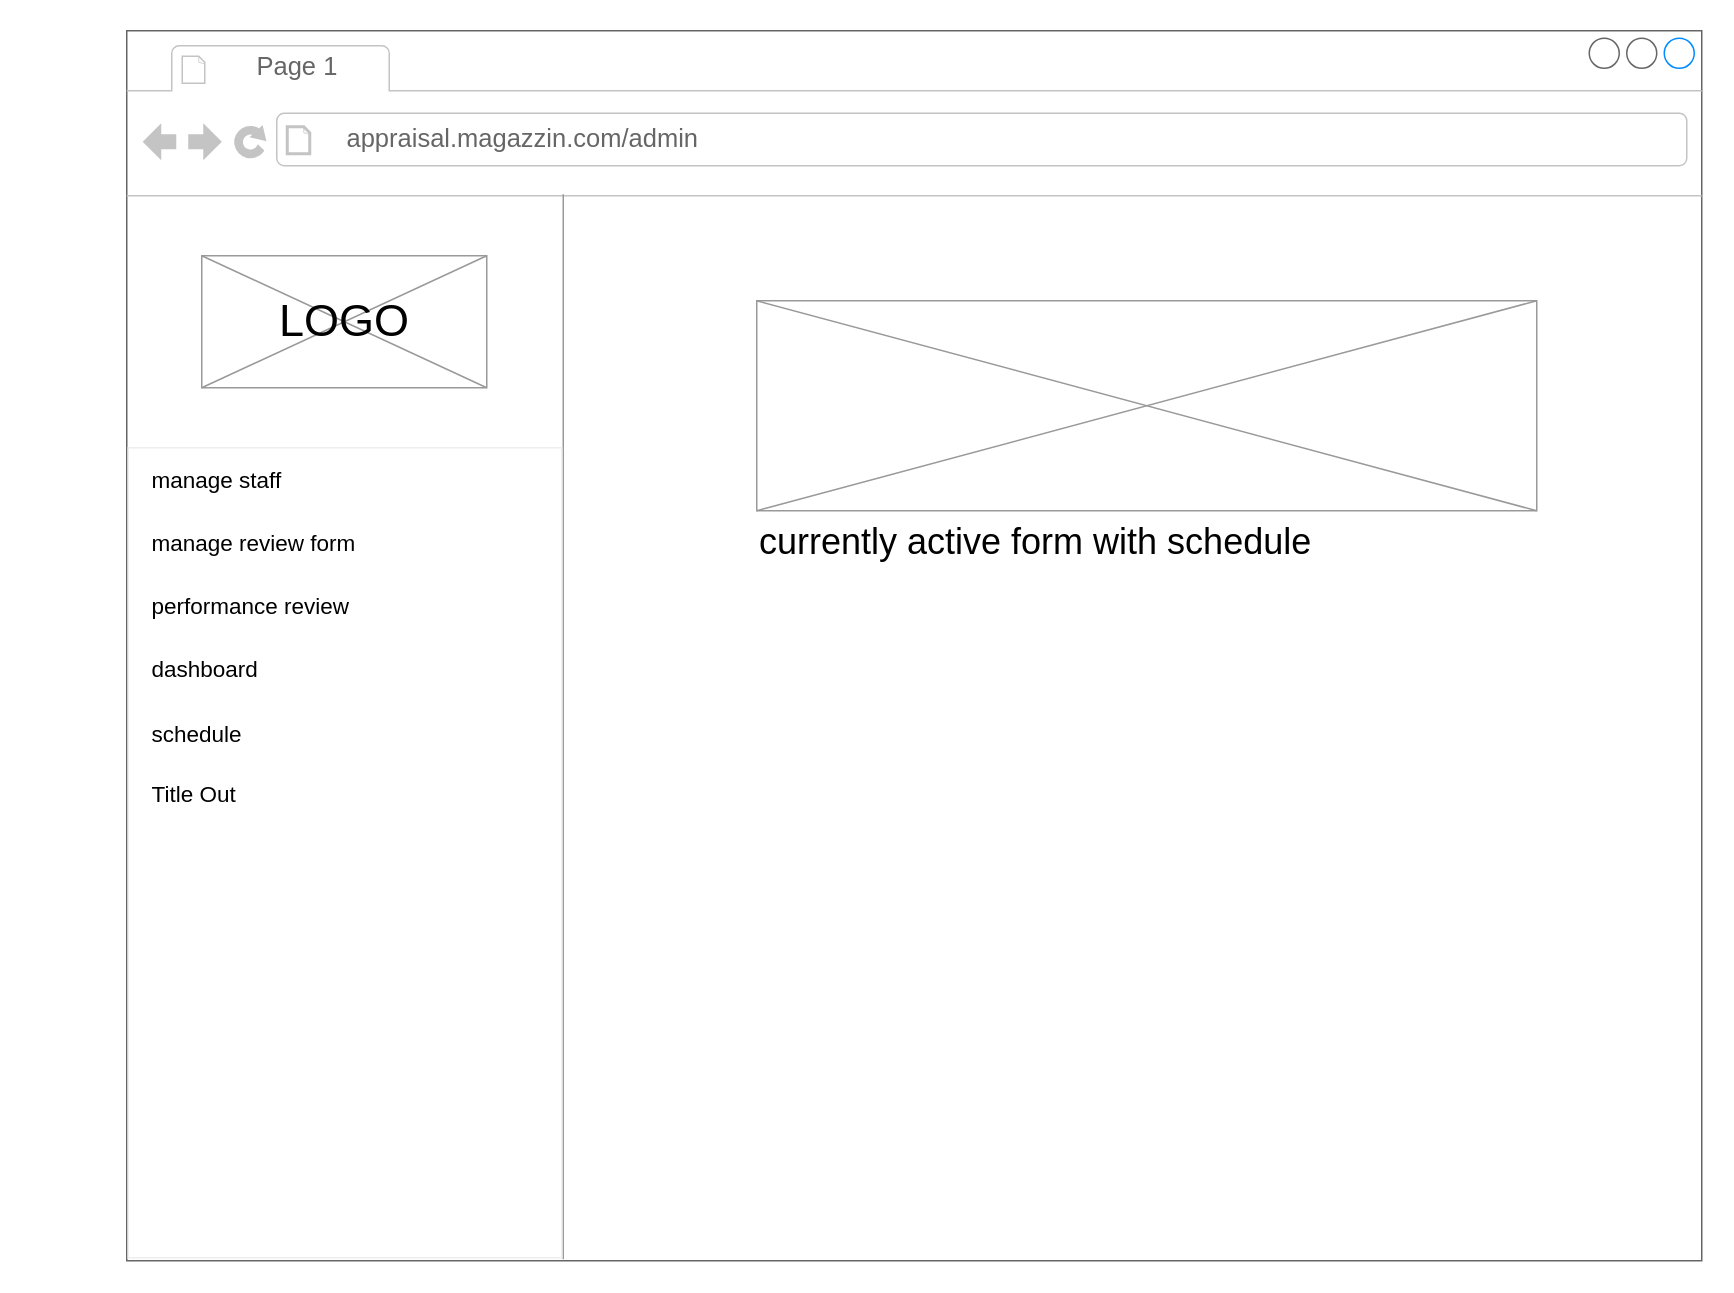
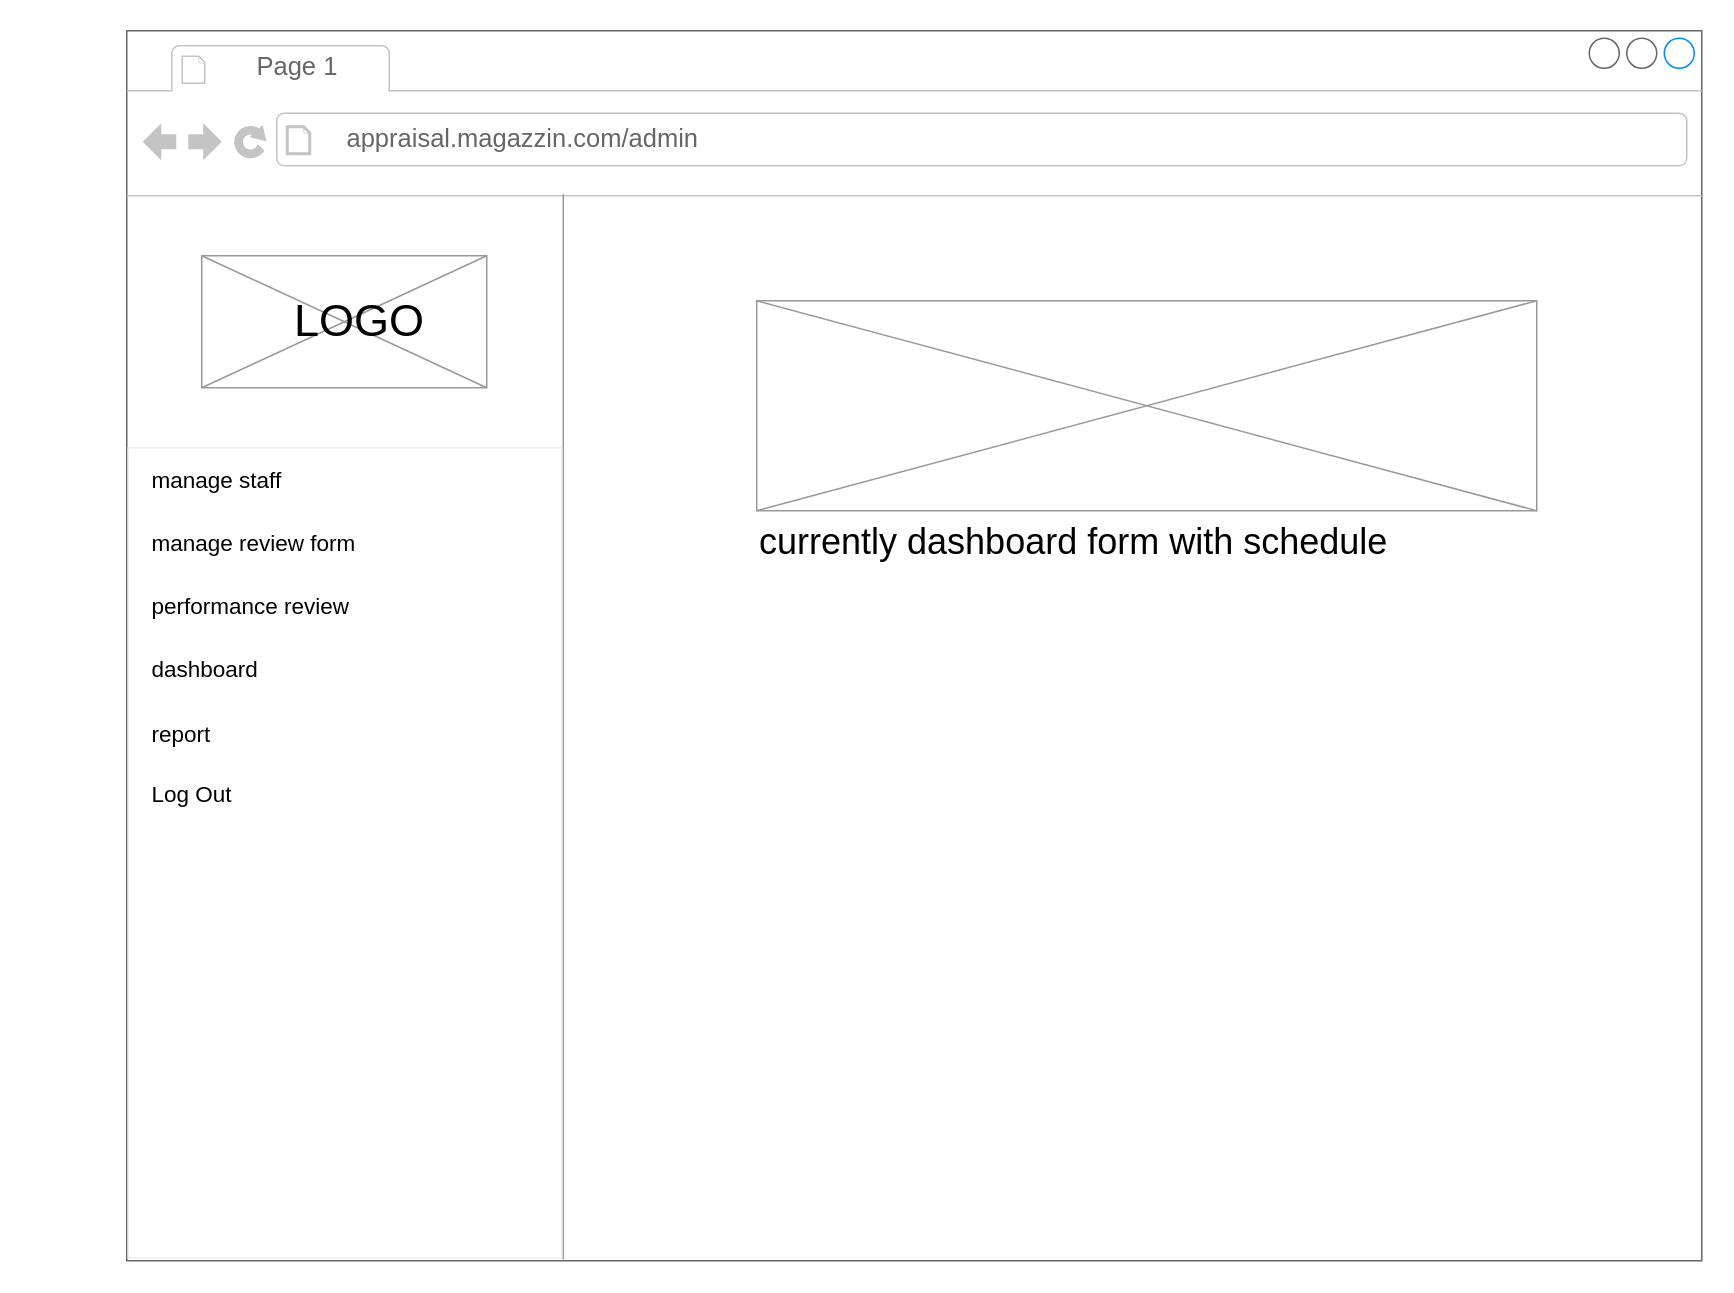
(347, 328) -> (362, 328)
(1075, 543) -> (1110, 543)
(199, 734) -> (189, 734)
(199, 794) -> (193, 794)
